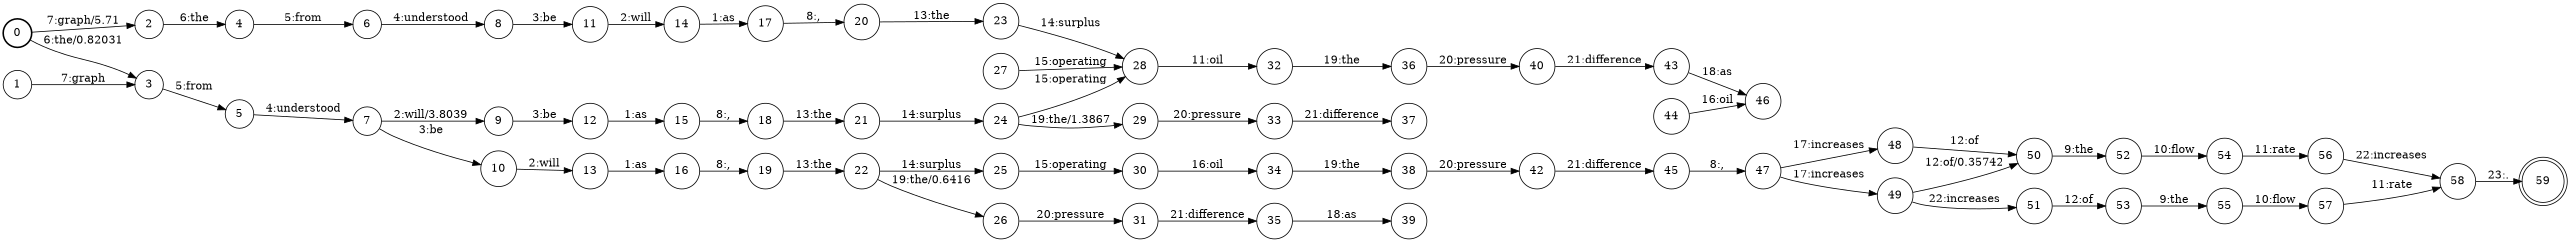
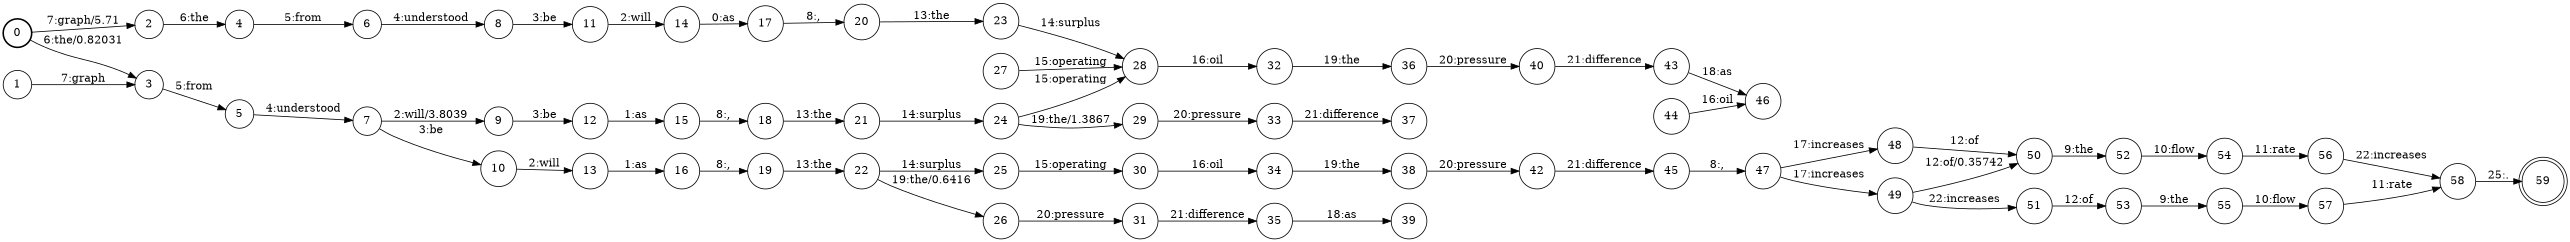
(724, 18) -> (724, 18)
(1207, 60) -> (1207, 60)
(2499, 175) -> (2499, 175)
